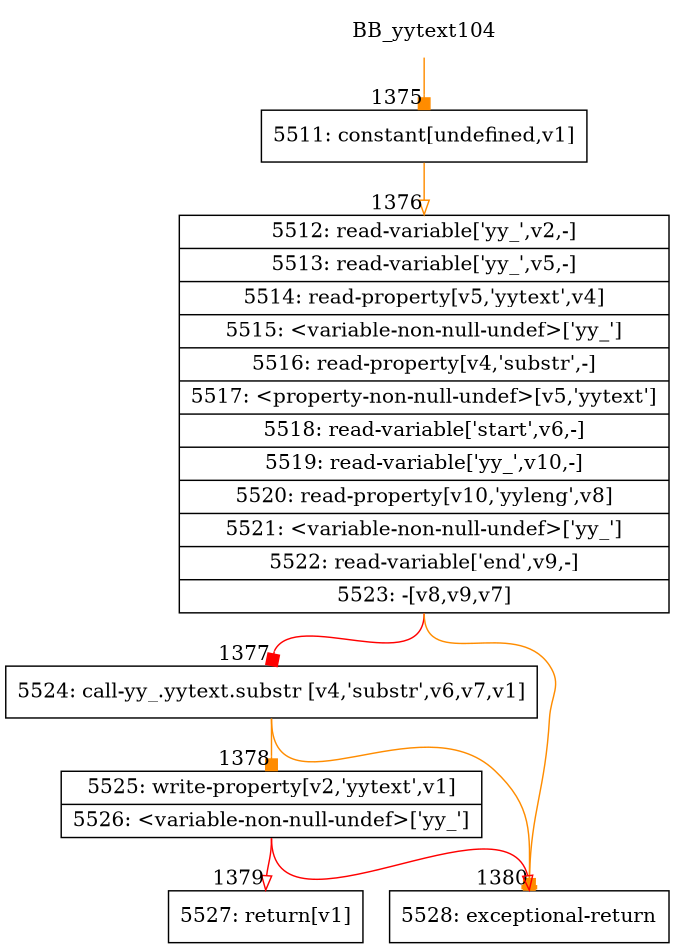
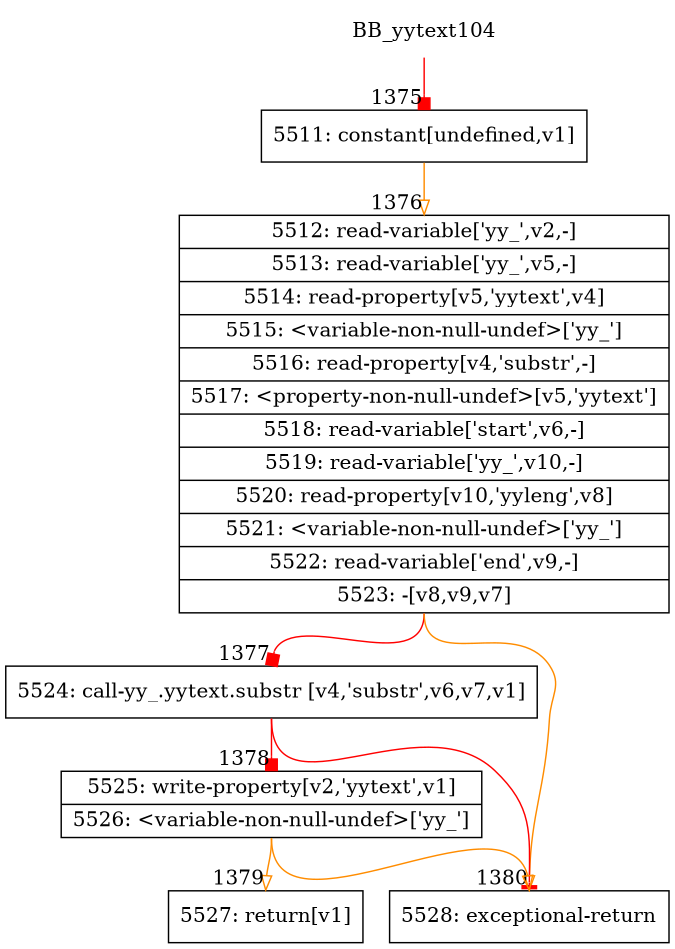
(424, 76) -> (424, 76)
(554, 696) -> (554, 696)
(271, 737) -> (271, 737)
(433, 748) -> (433, 748)
(269, 860) -> (269, 860)
(393, 866) -> (393, 866)
